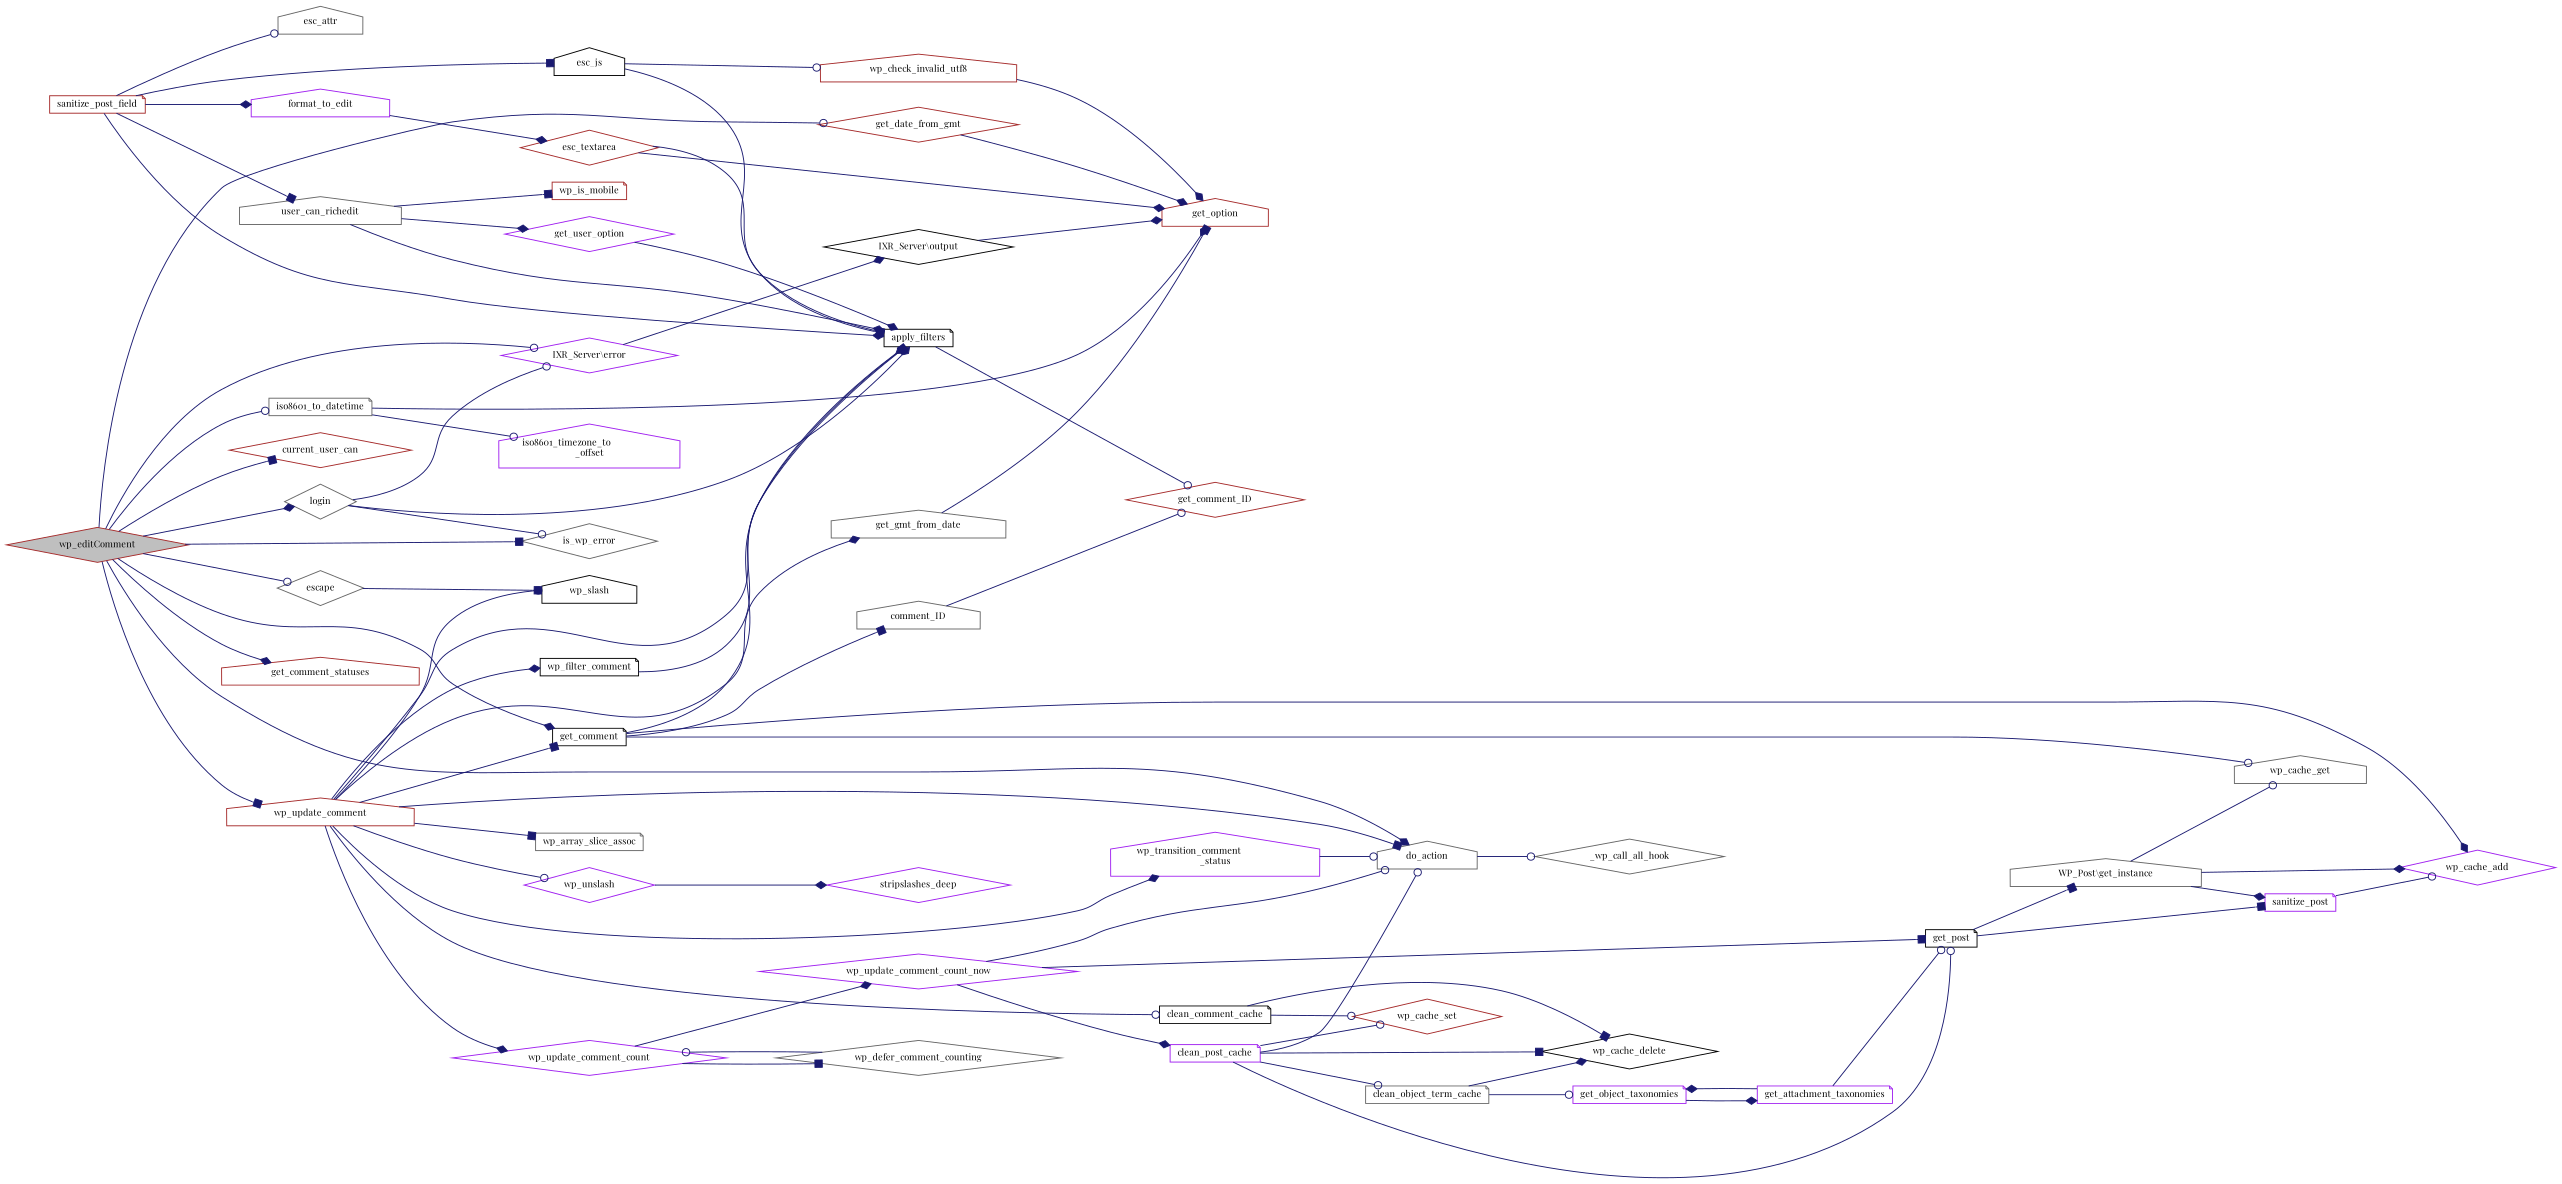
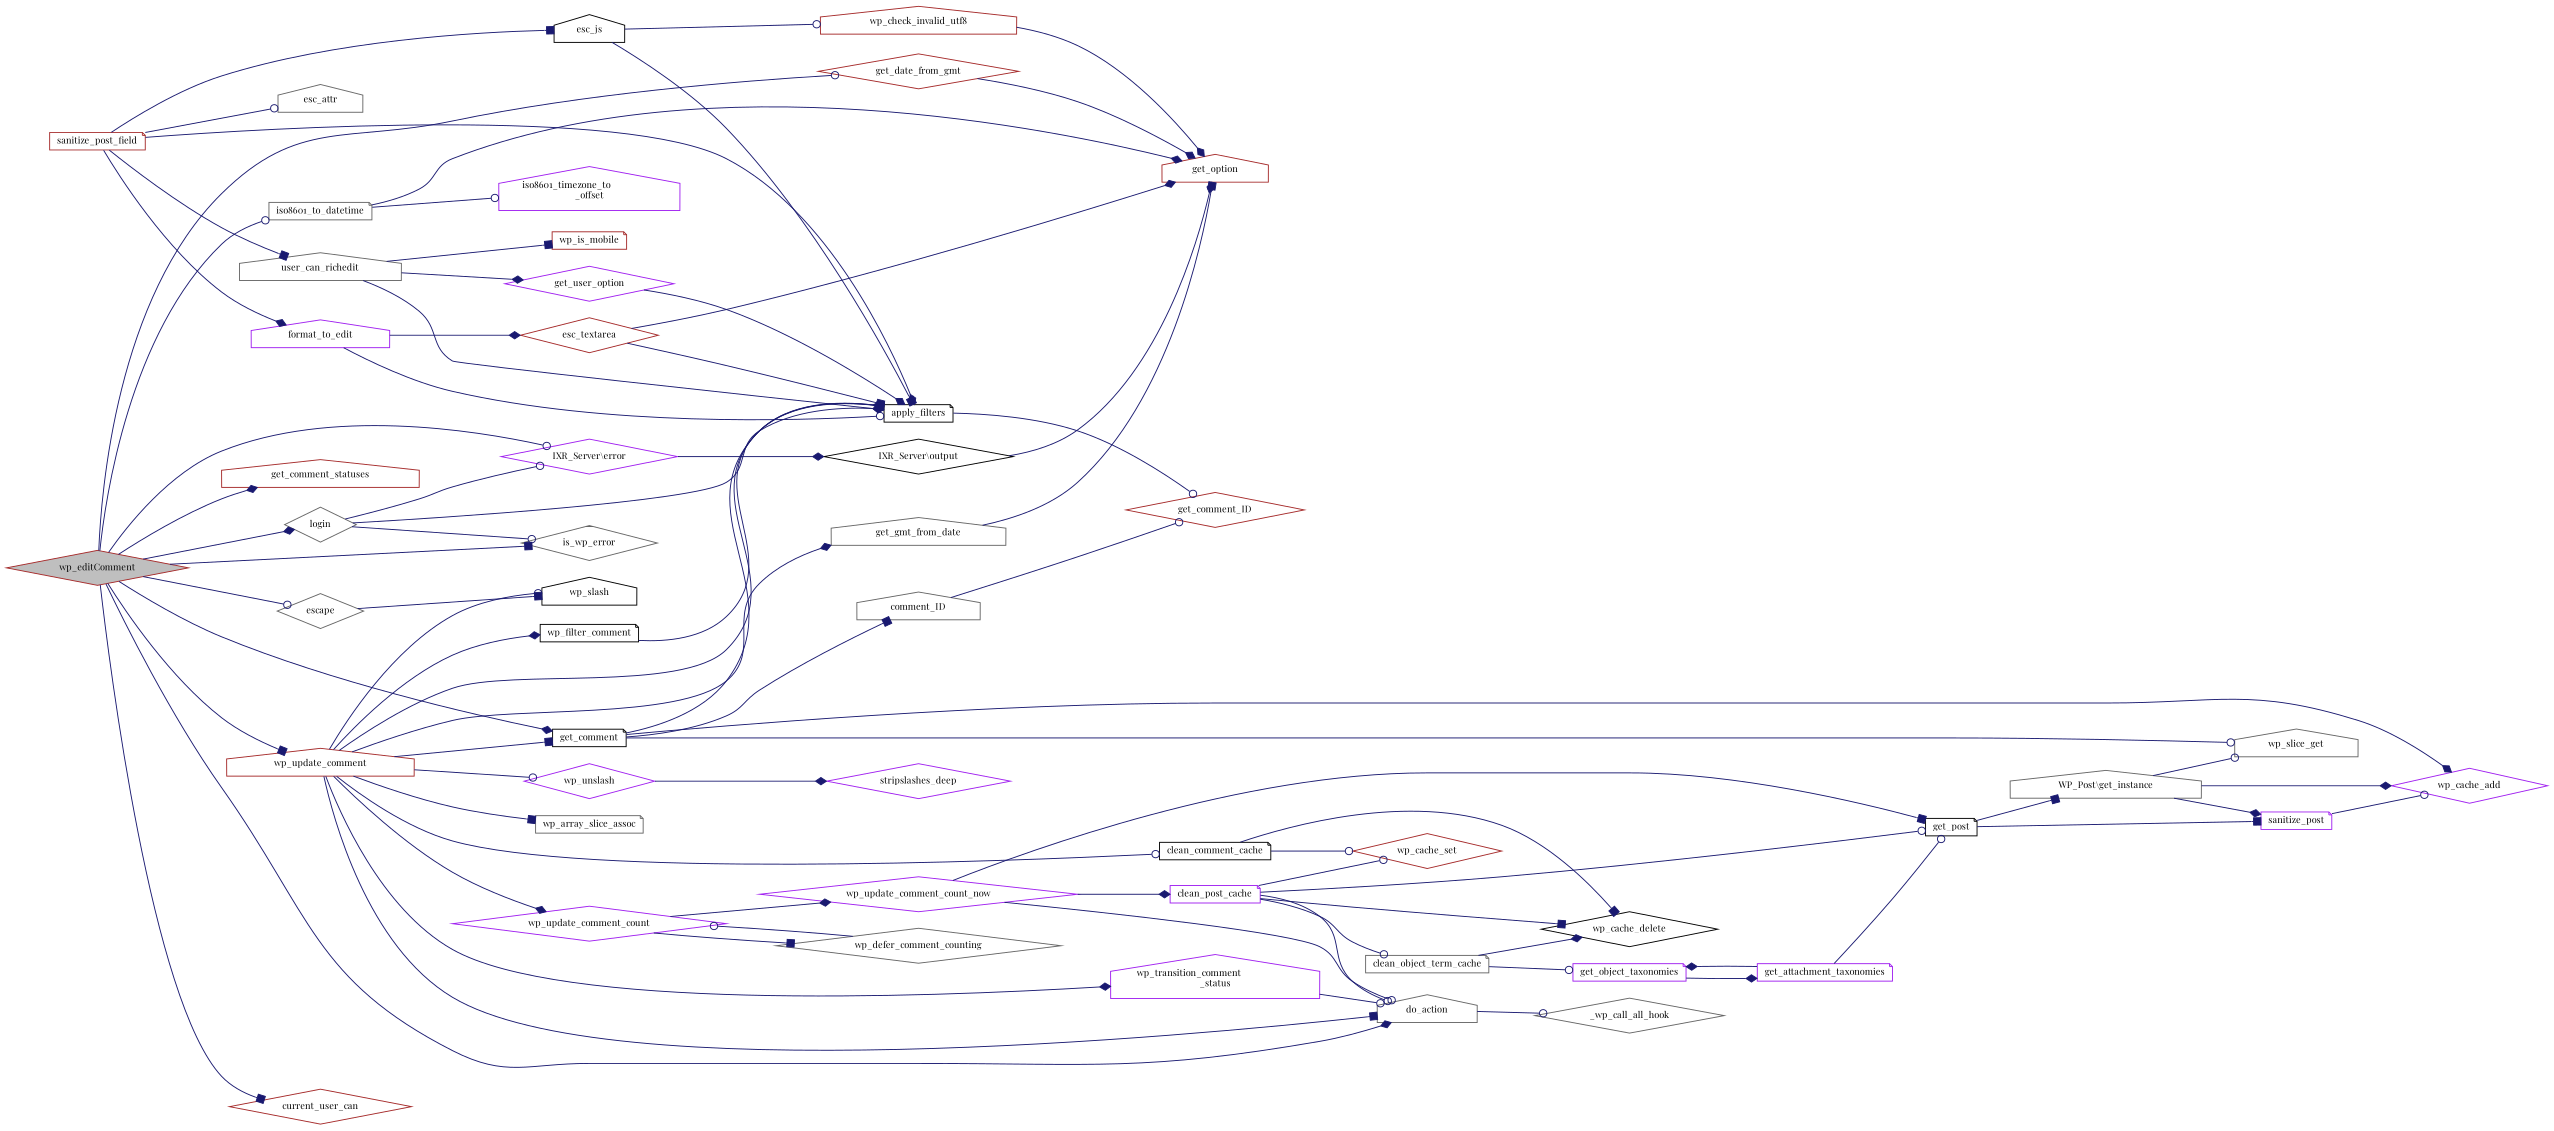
none -> (605, 414)
(2300, 771) -> (2296, 744)
